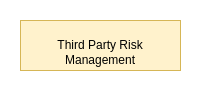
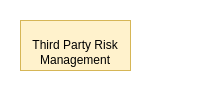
(101, 46) -> (76, 46)
